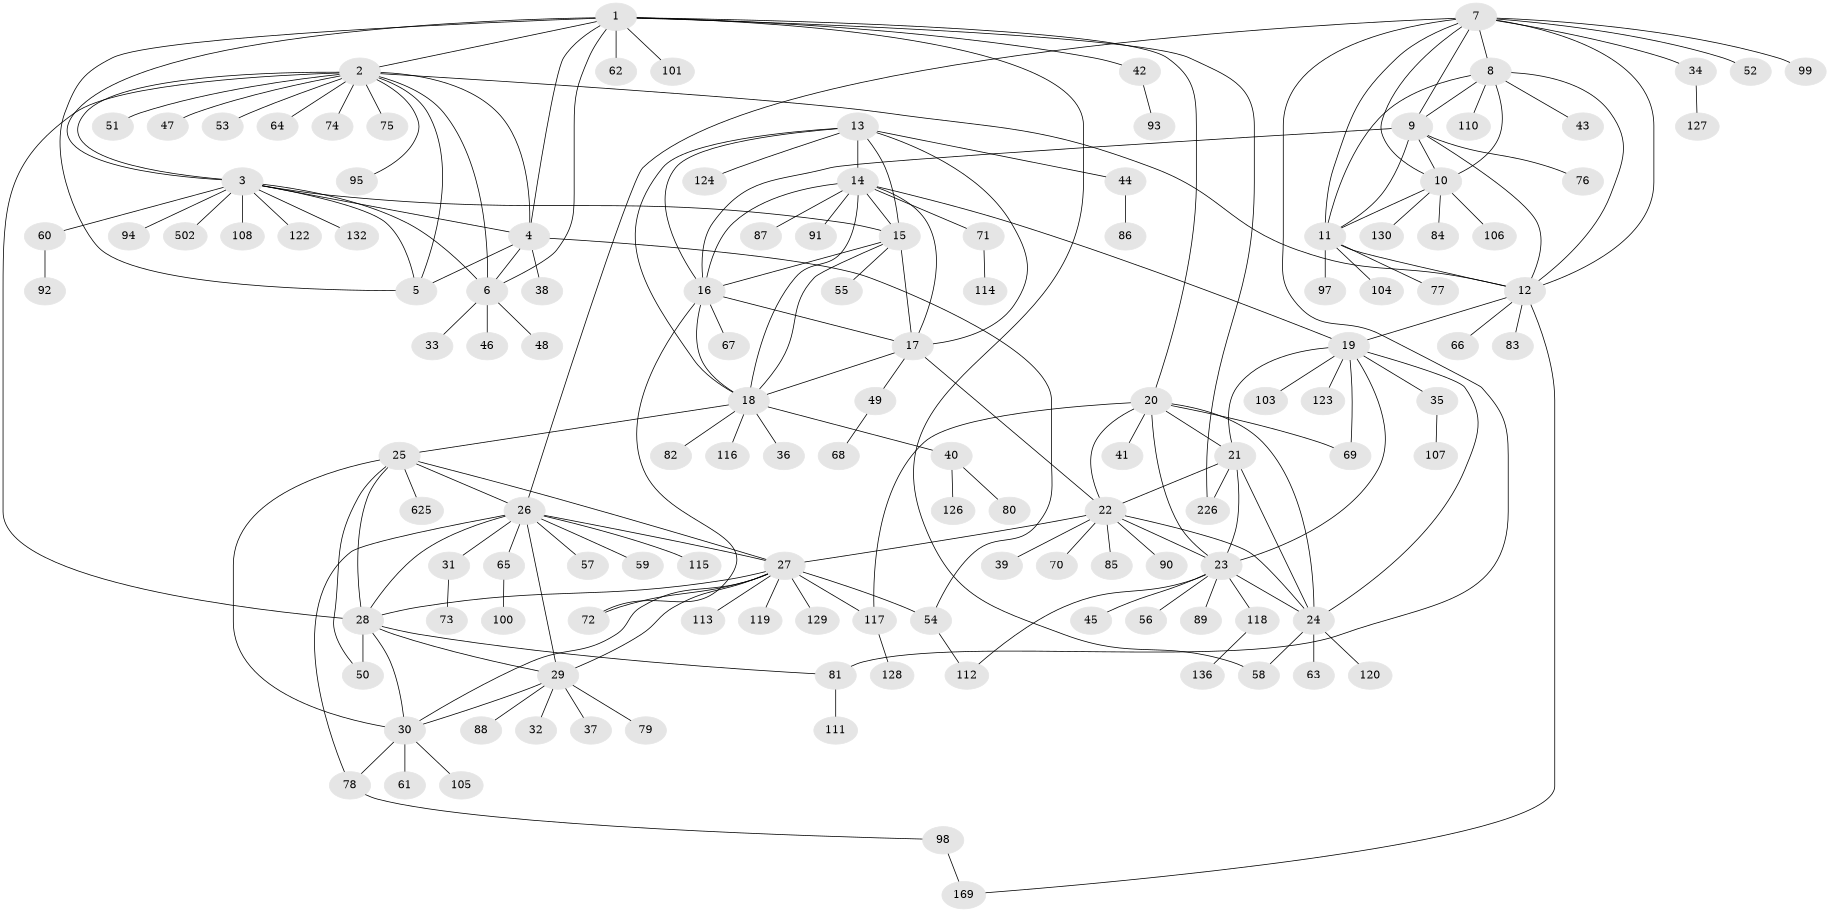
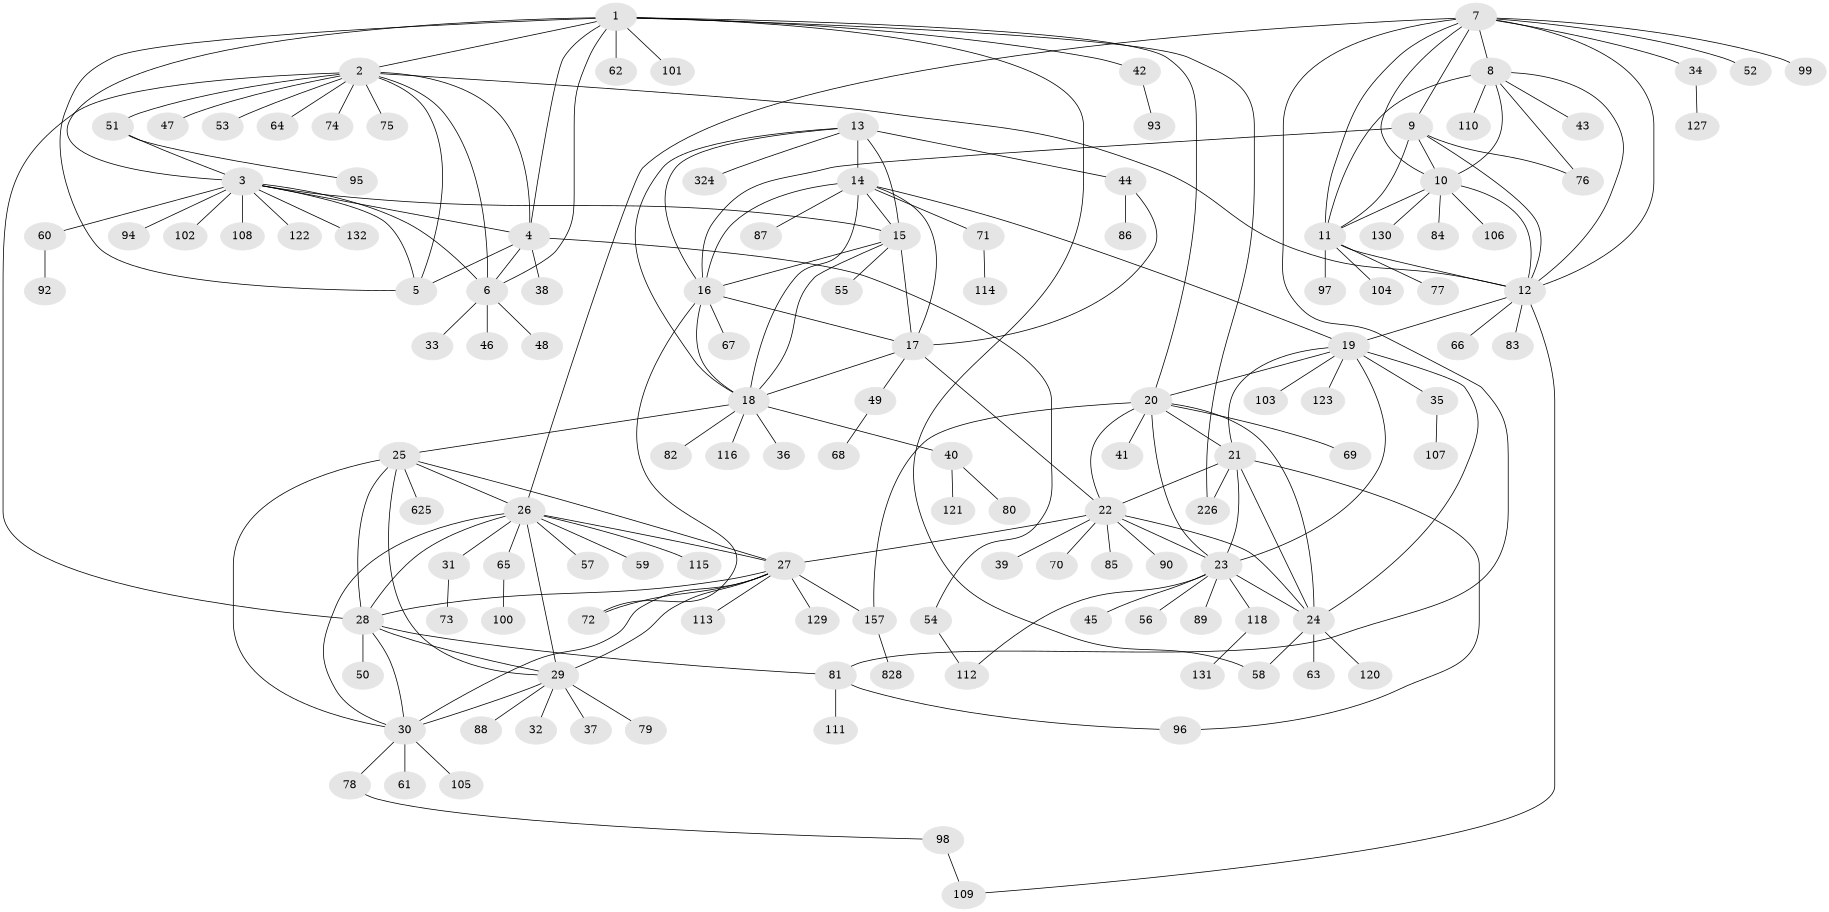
(1451, 99) -> (1537, 126)
(84, 115) -> (177, 155)
(419, 128) -> (232, 160)
(705, 181) -> (705, 181)
none -> (1518, 216)
(1015, 230) -> (1083, 309)
(185, 236) -> (185, 236)
(816, 236) -> none
(1352, 401) -> (1238, 377)
(953, 511) -> (953, 511)
(339, 555) -> (406, 616)
(328, 582) -> (348, 585)
(859, 591) -> none
(760, 621) -> none
(875, 621) -> (875, 621)
(892, 676) -> (892, 676)
(1202, 676) -> (1202, 676)
none -> (1180, 730)
(964, 895) -> (964, 895)
